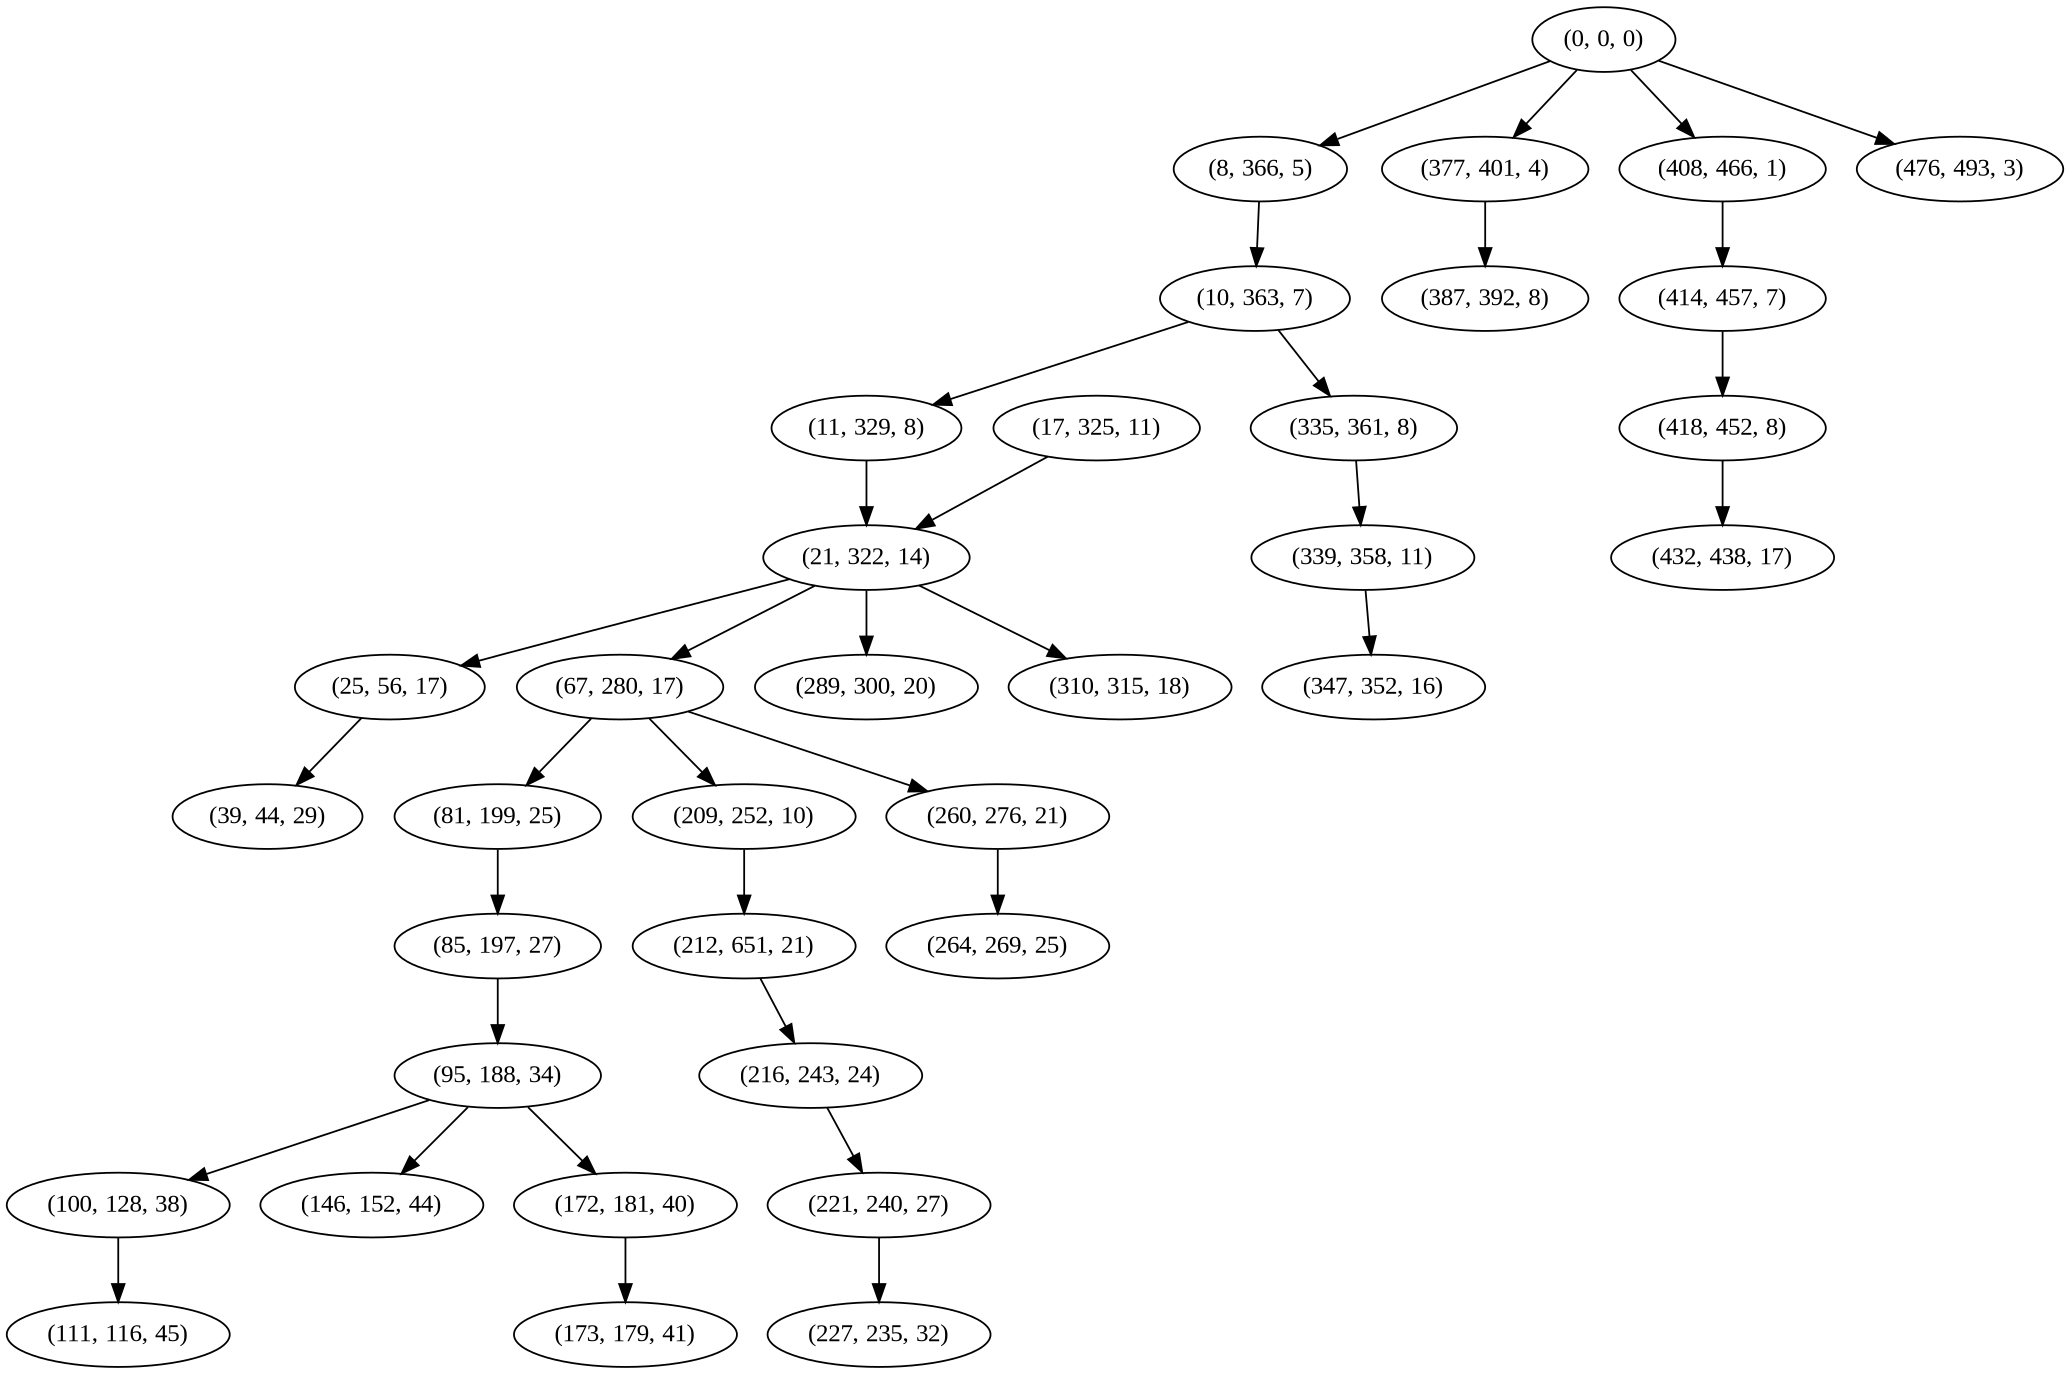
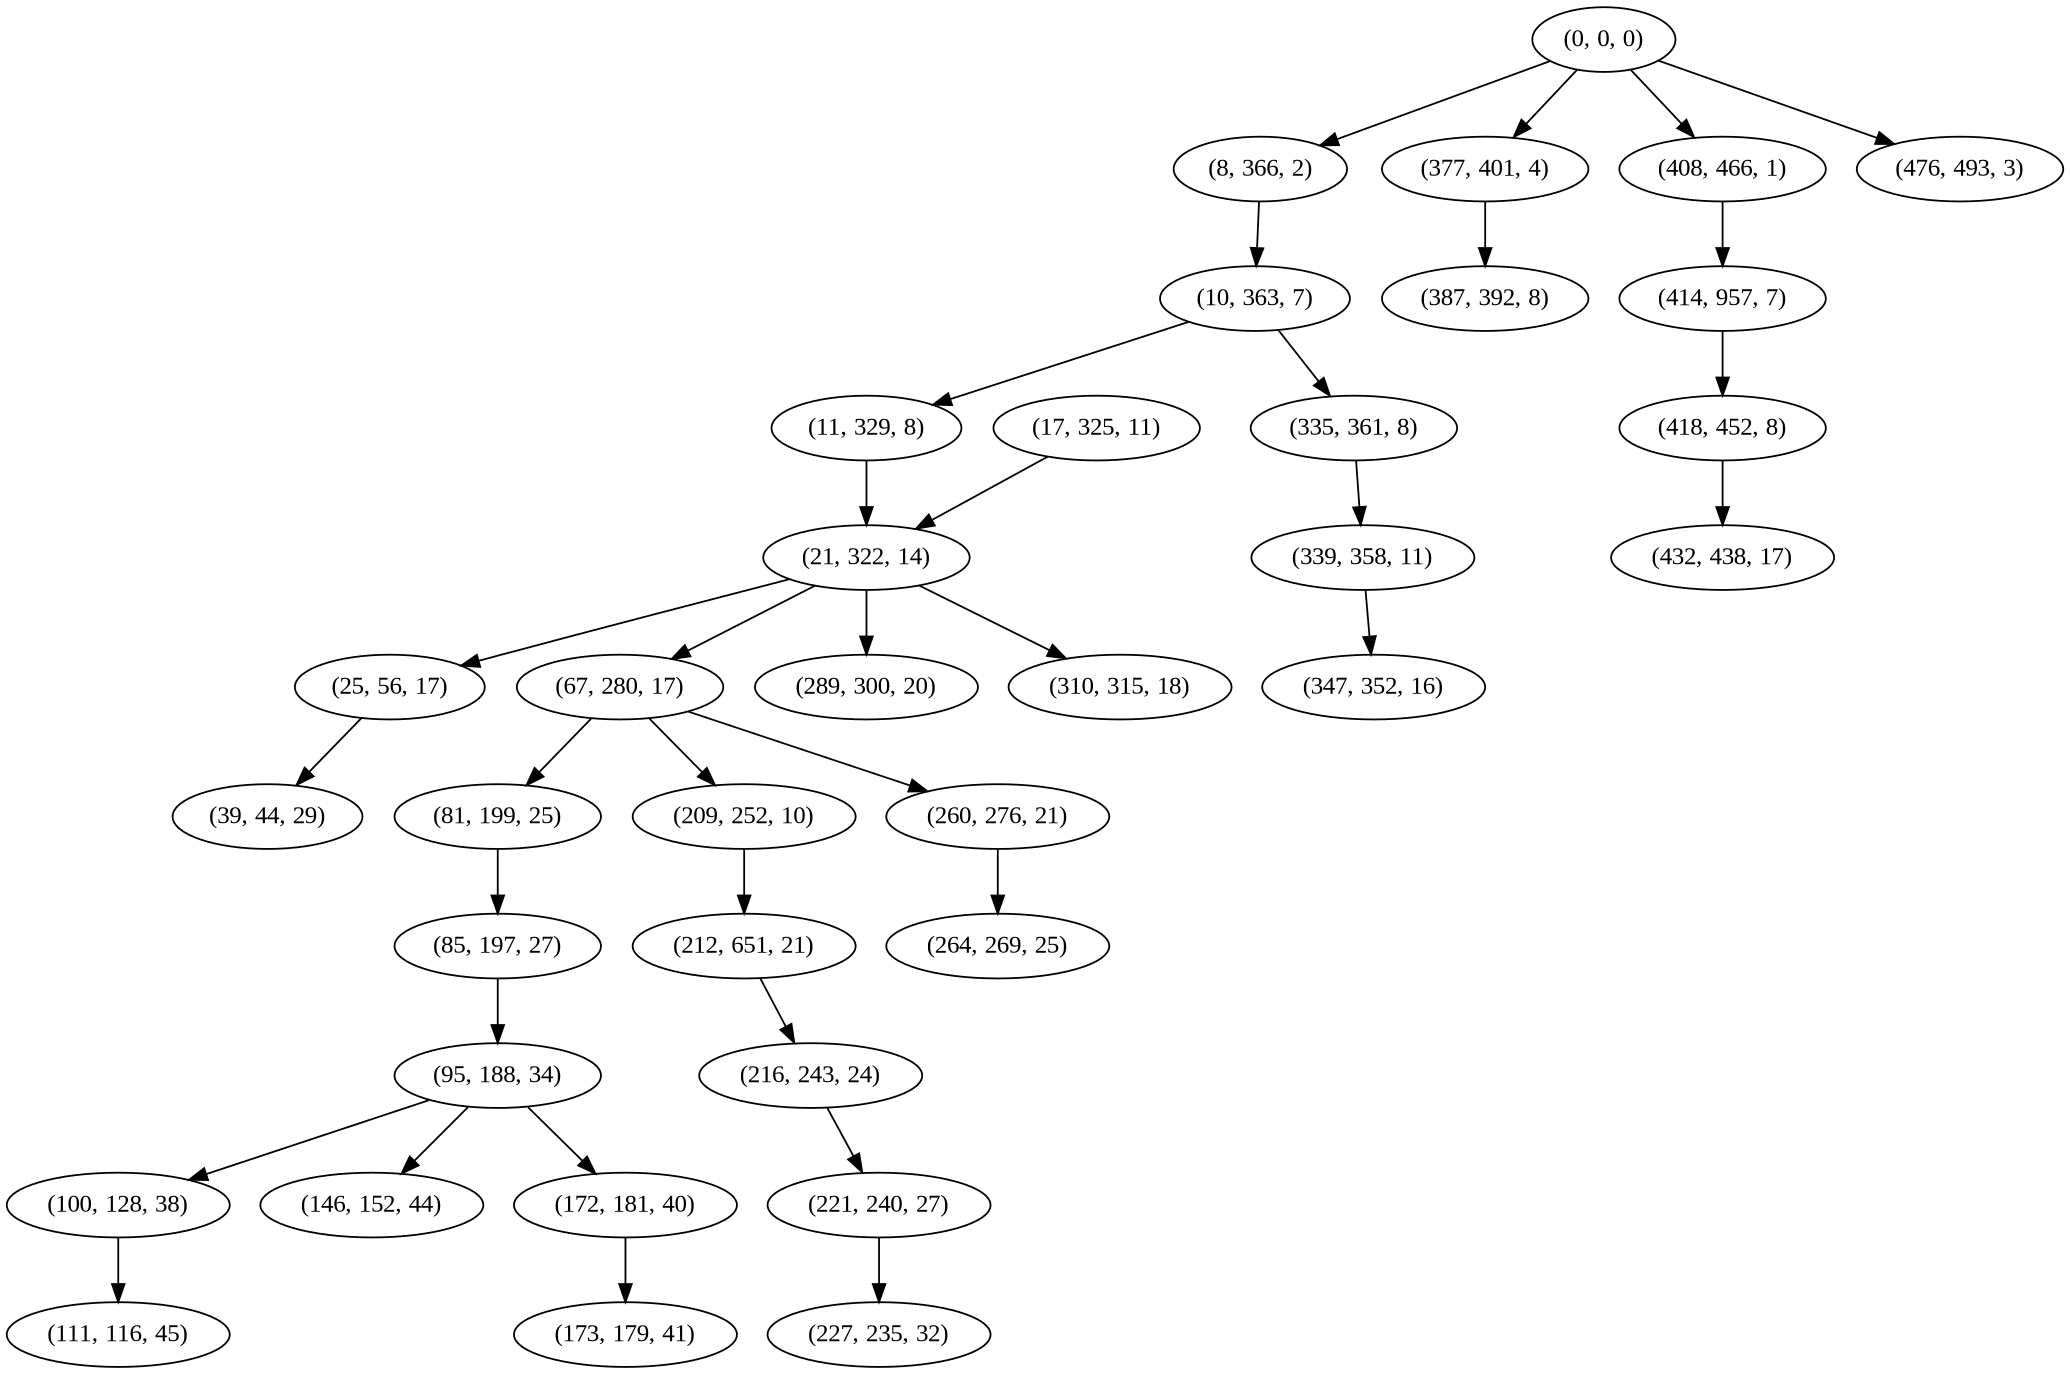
(1260, 169) -> (1260, 169)
(1723, 299) -> (1723, 299)
